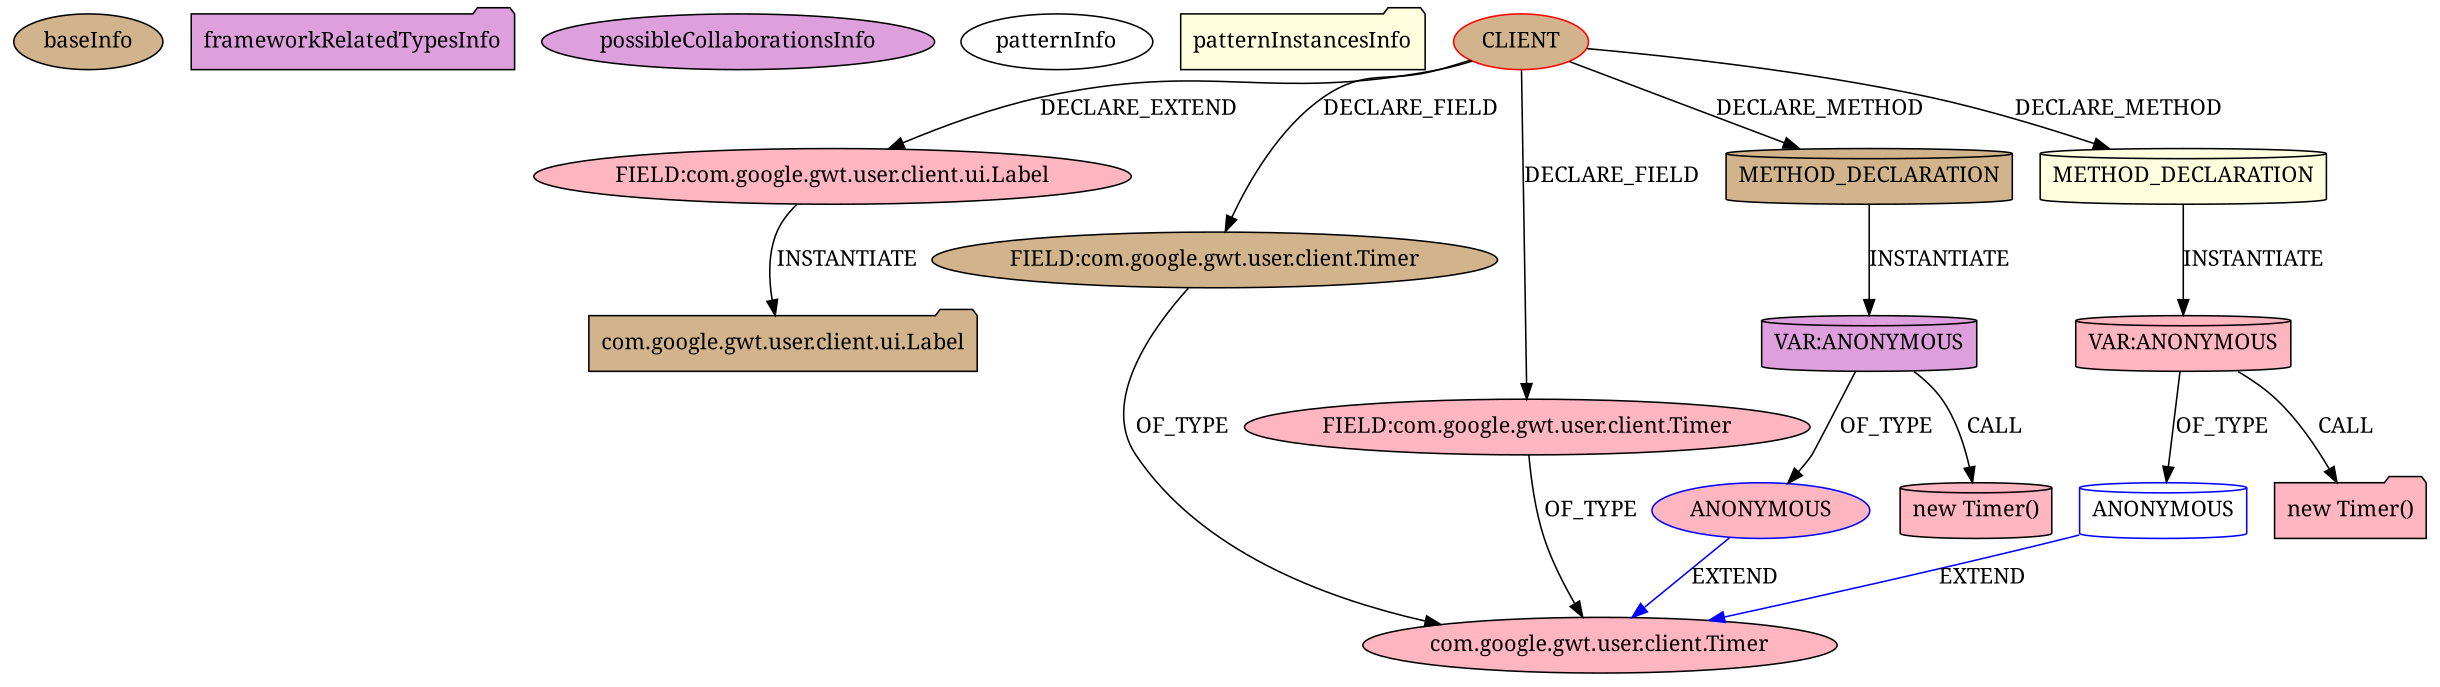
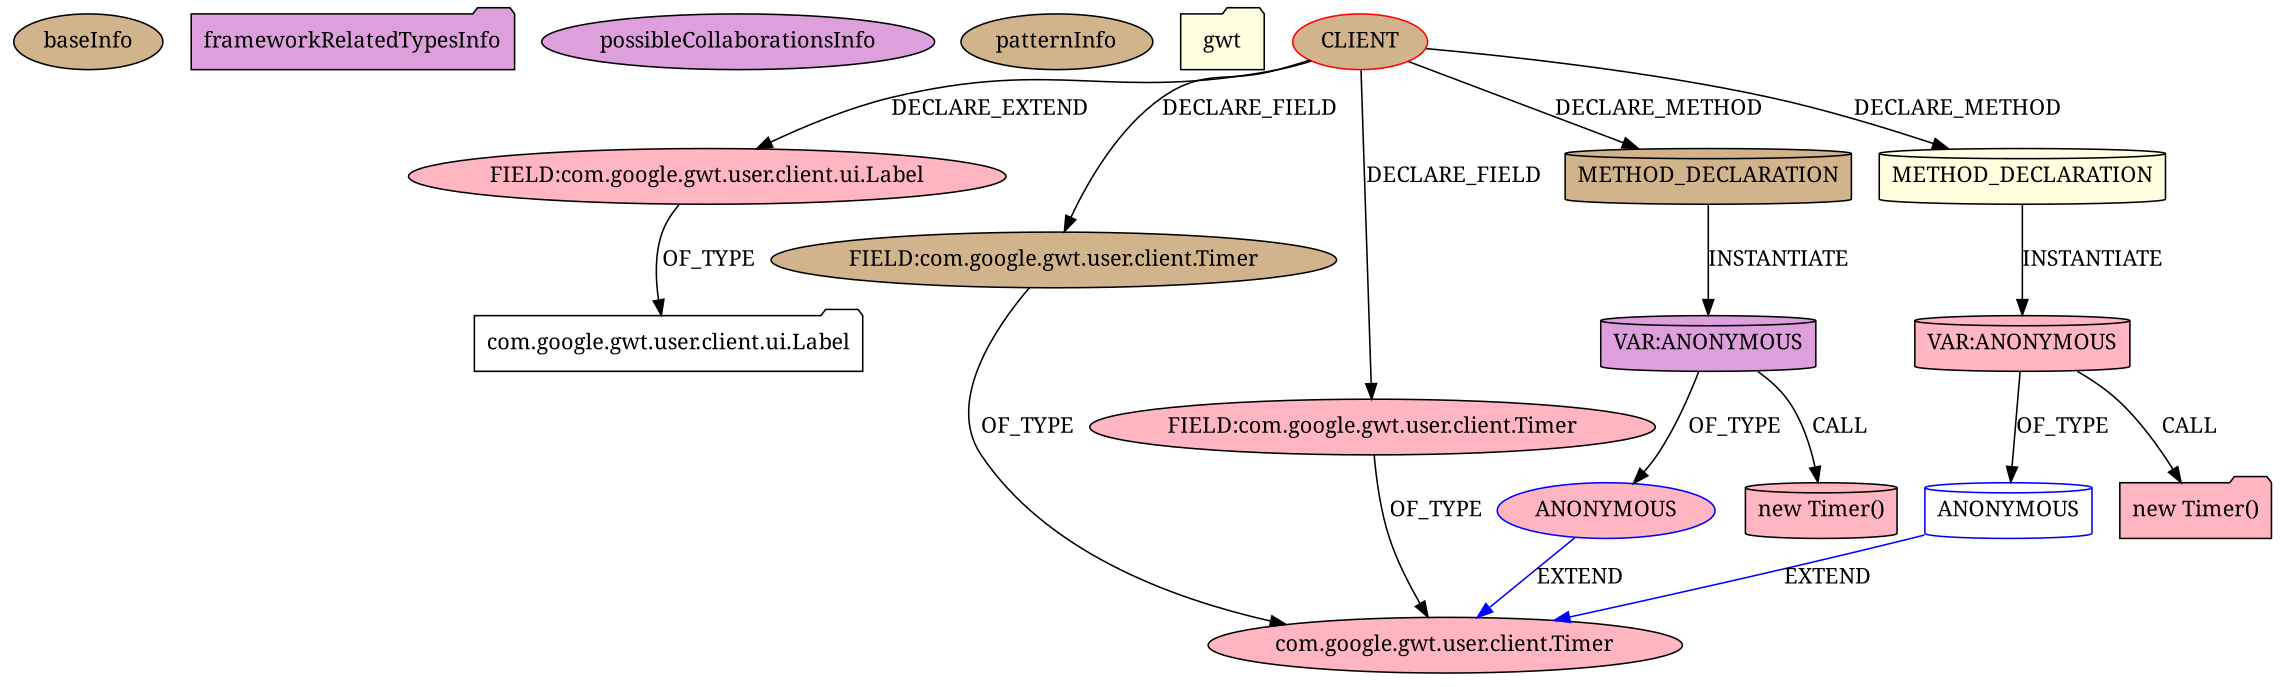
(1057, 42) -> (1057, 42)
(1303, 42) -> (1222, 42)
(847, 260) -> (710, 260)
(783, 343) -> (669, 343)
